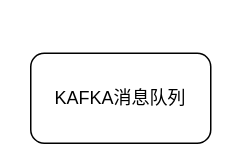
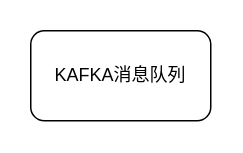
(121, 98) -> (121, 76)
